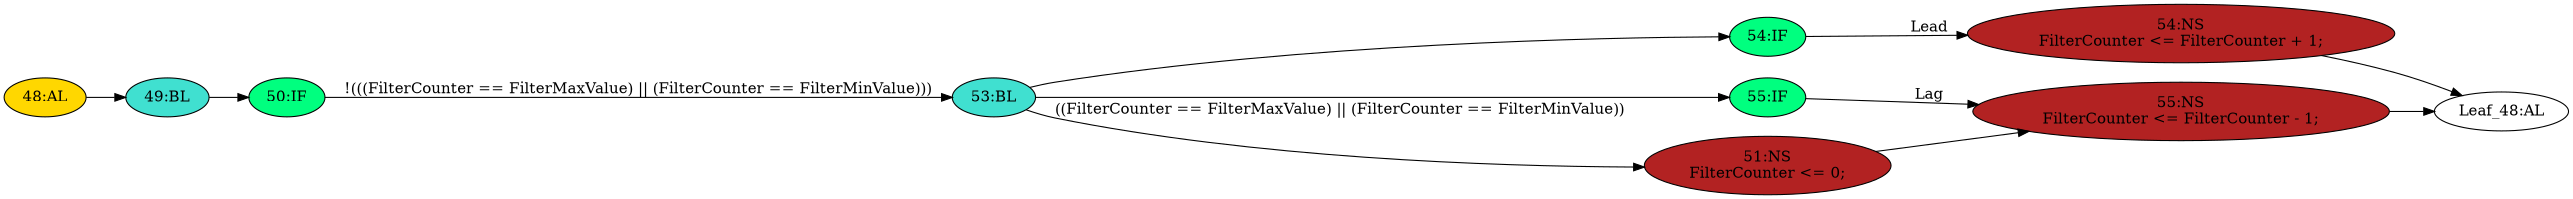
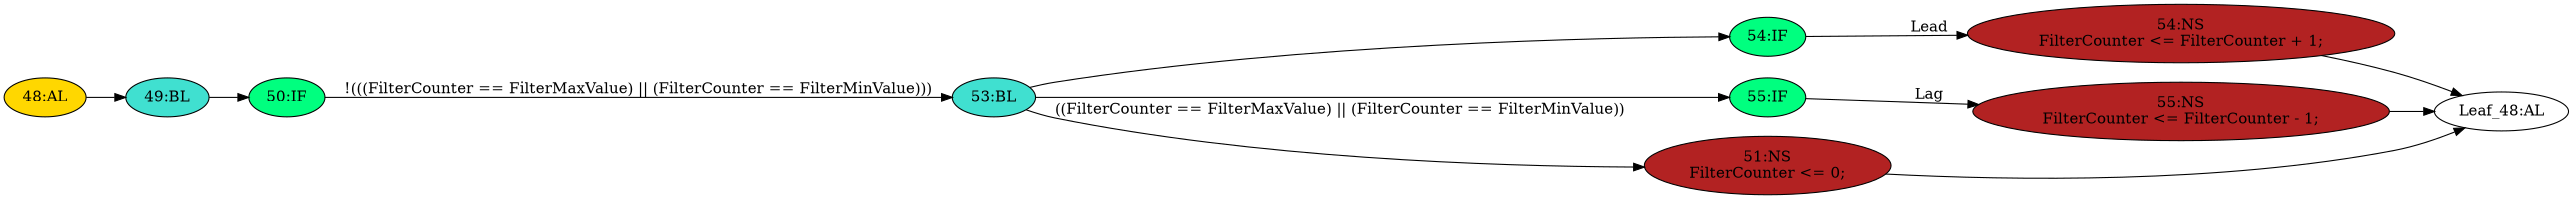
(1947, 142) -> (2172, 175)
